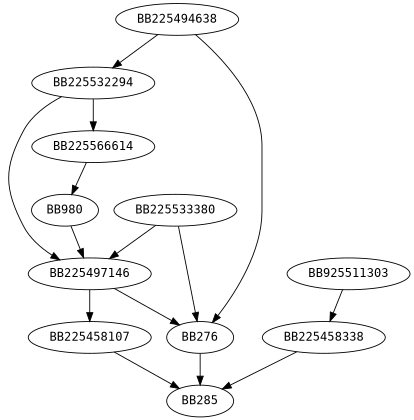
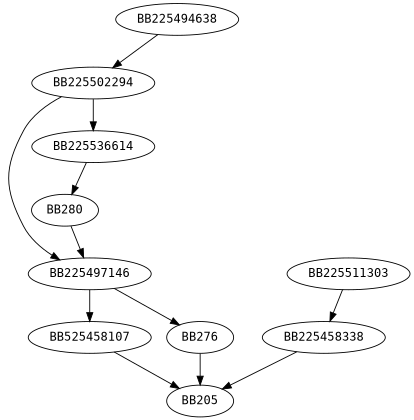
(93, 83) -> (93, 83)
(93, 147) -> (93, 147)
(262, 169) -> none
(65, 210) -> (65, 210)
(175, 210) -> none
(349, 274) -> (349, 274)
(90, 337) -> (90, 337)
(200, 401) -> (200, 401)
